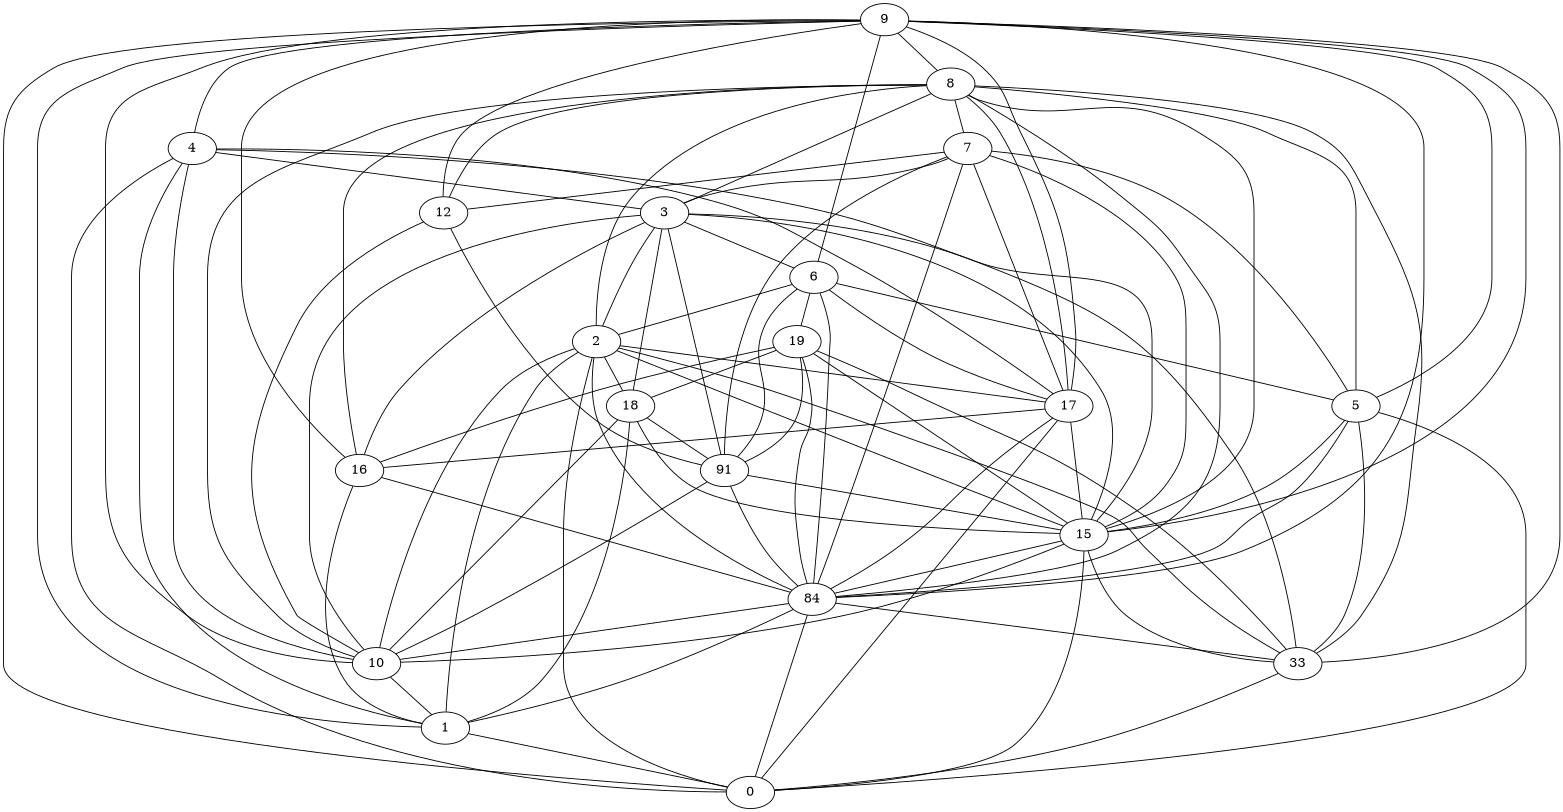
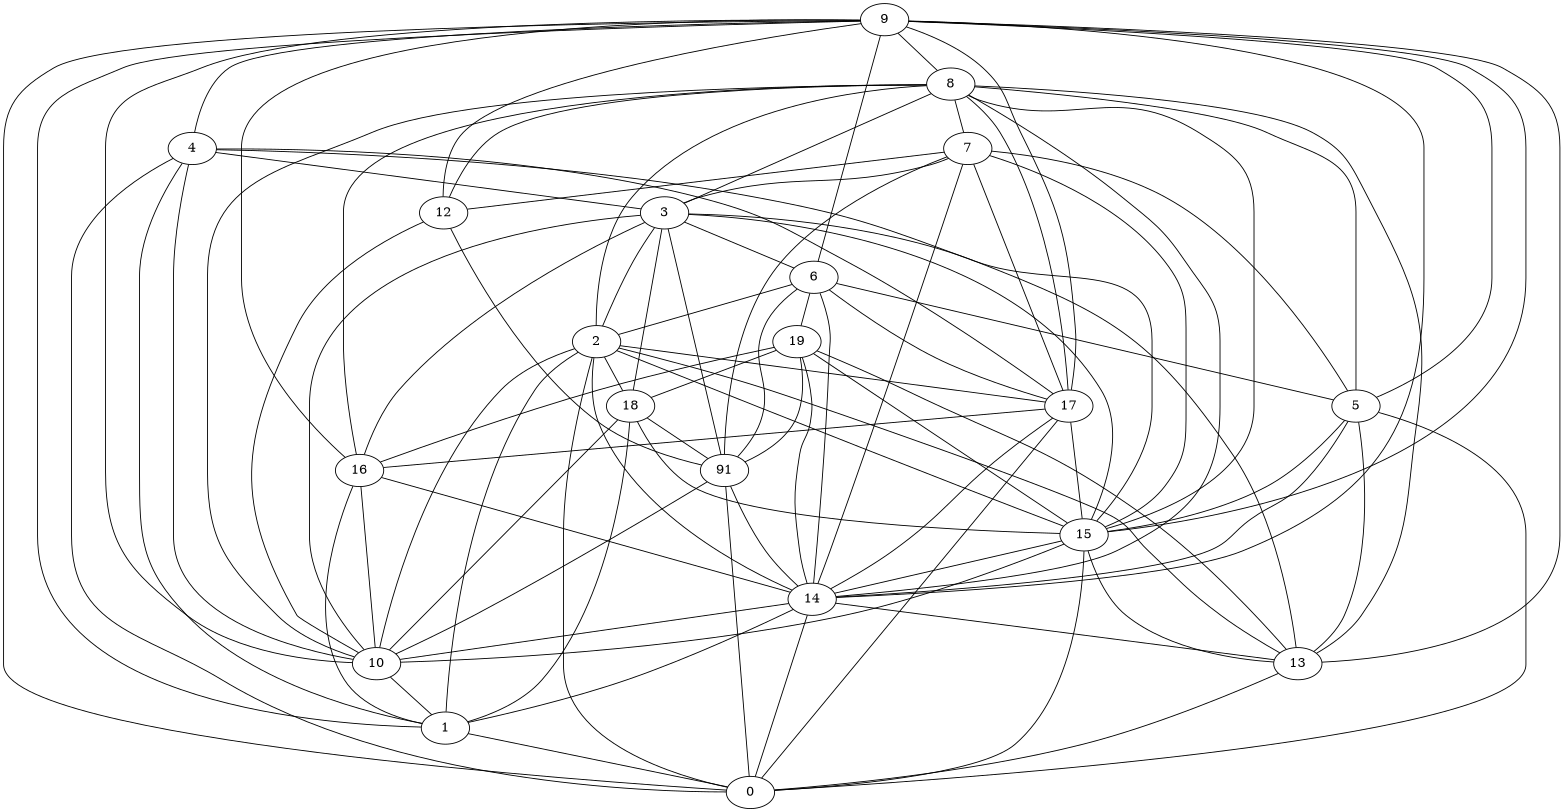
(904, 503) -> (737, 624)
none -> (368, 567)
(812, 599) -> (812, 599)
(1298, 664) -> (1298, 664)
